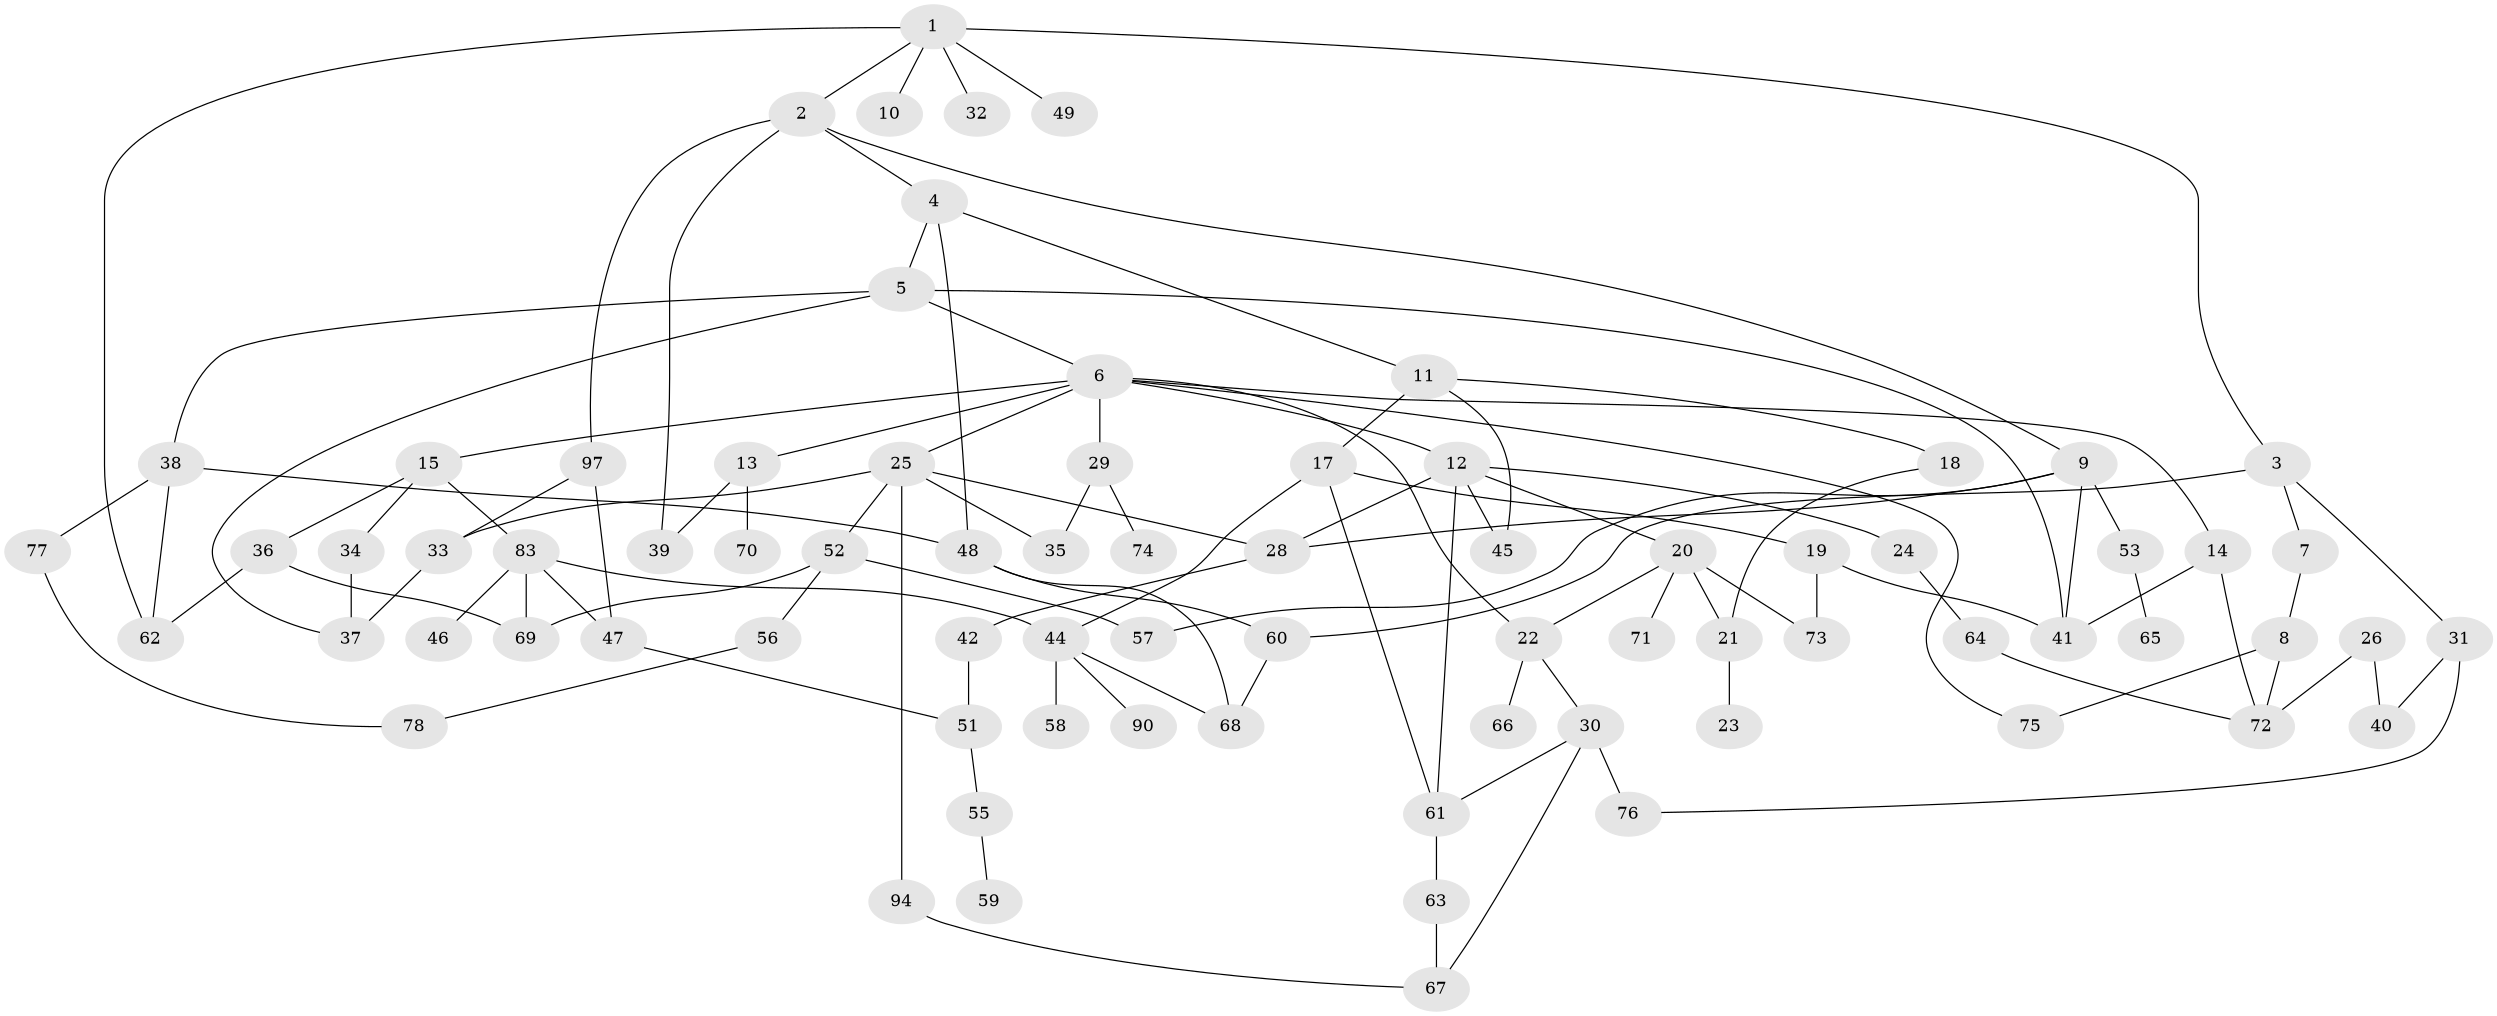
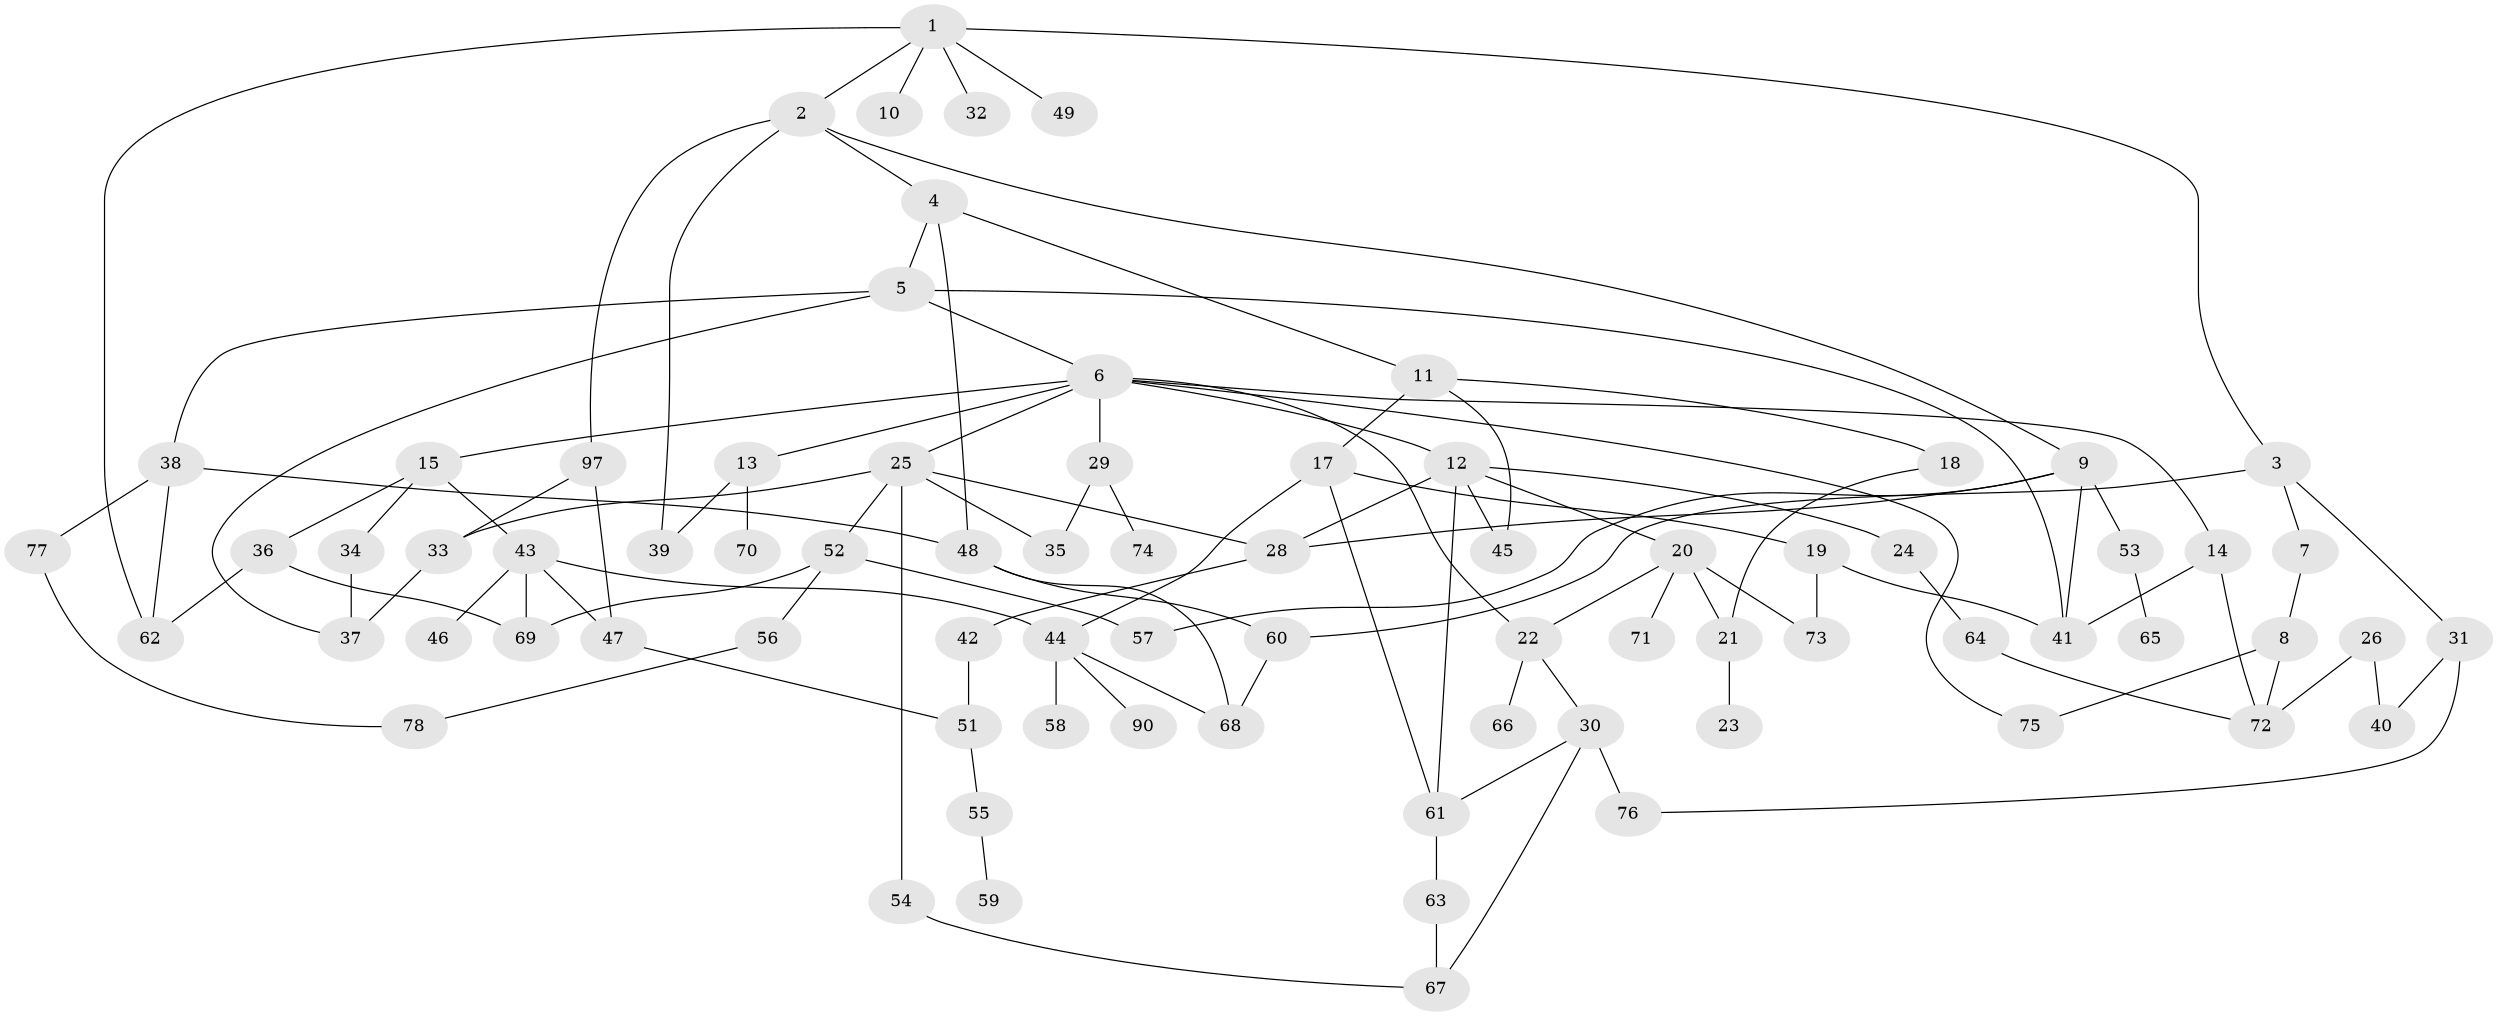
(526, 552) -> (526, 552)
(902, 902) -> (902, 902)
